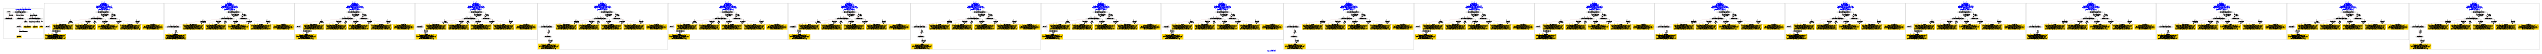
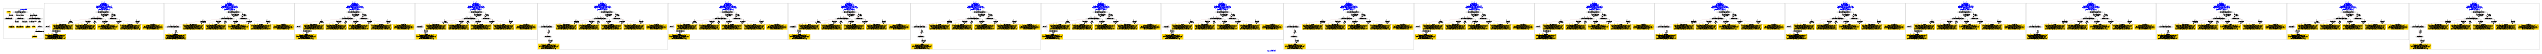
(23, 10) -> (23, 10)
(9, 12) -> (9, 12)
none -> (12, 27)
